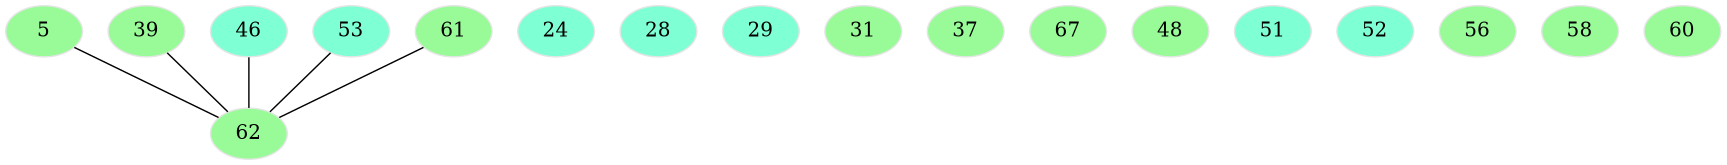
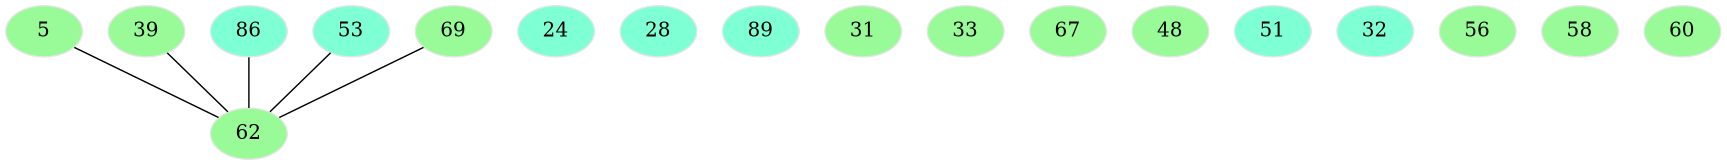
(249, 31) -> (249, 31)
(454, 31) -> (454, 31)
(761, 31) -> (761, 31)
(966, 31) -> (966, 31)
(1375, 31) -> (1375, 31)
